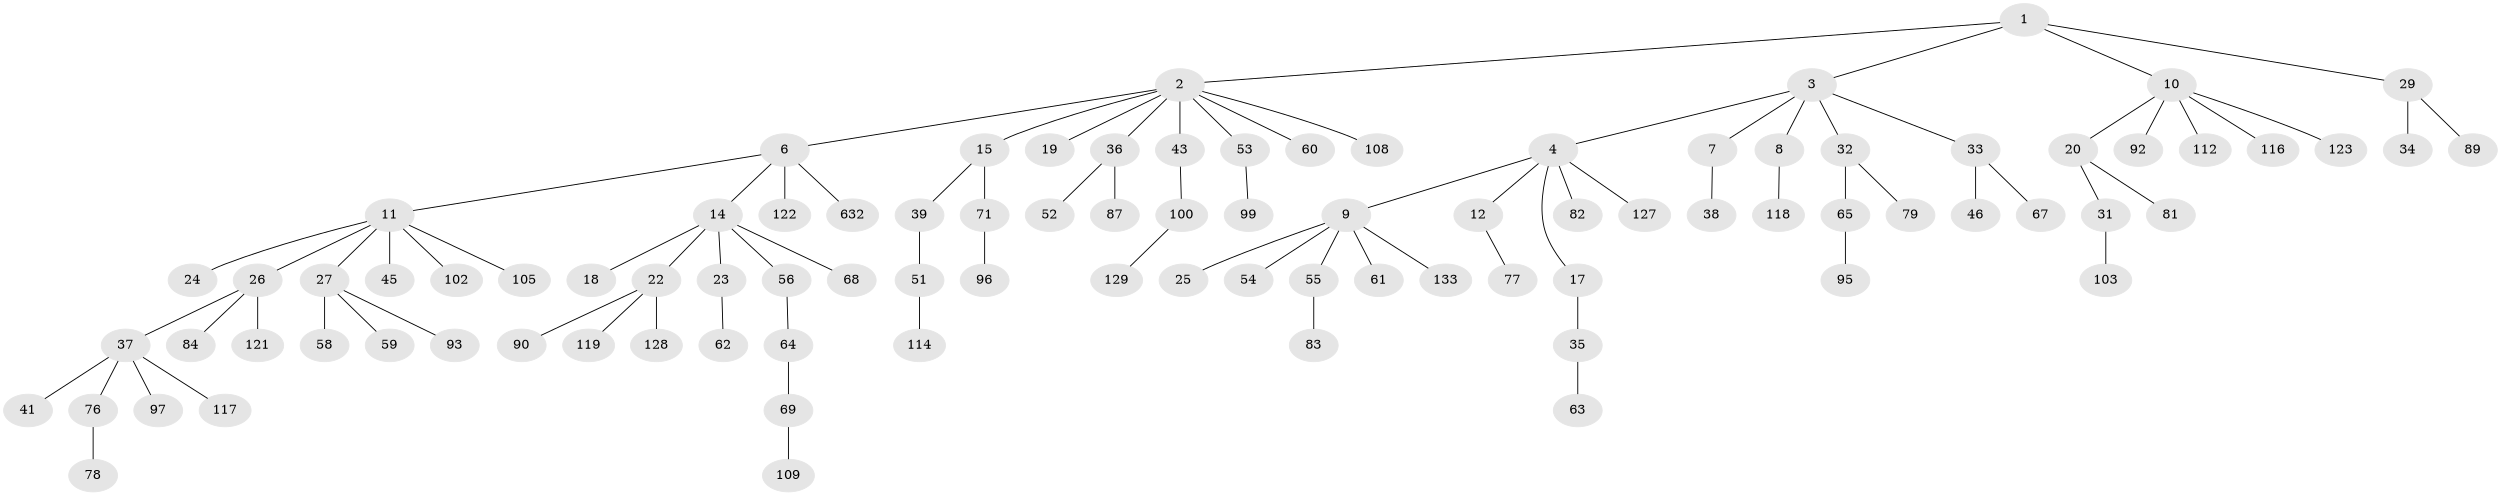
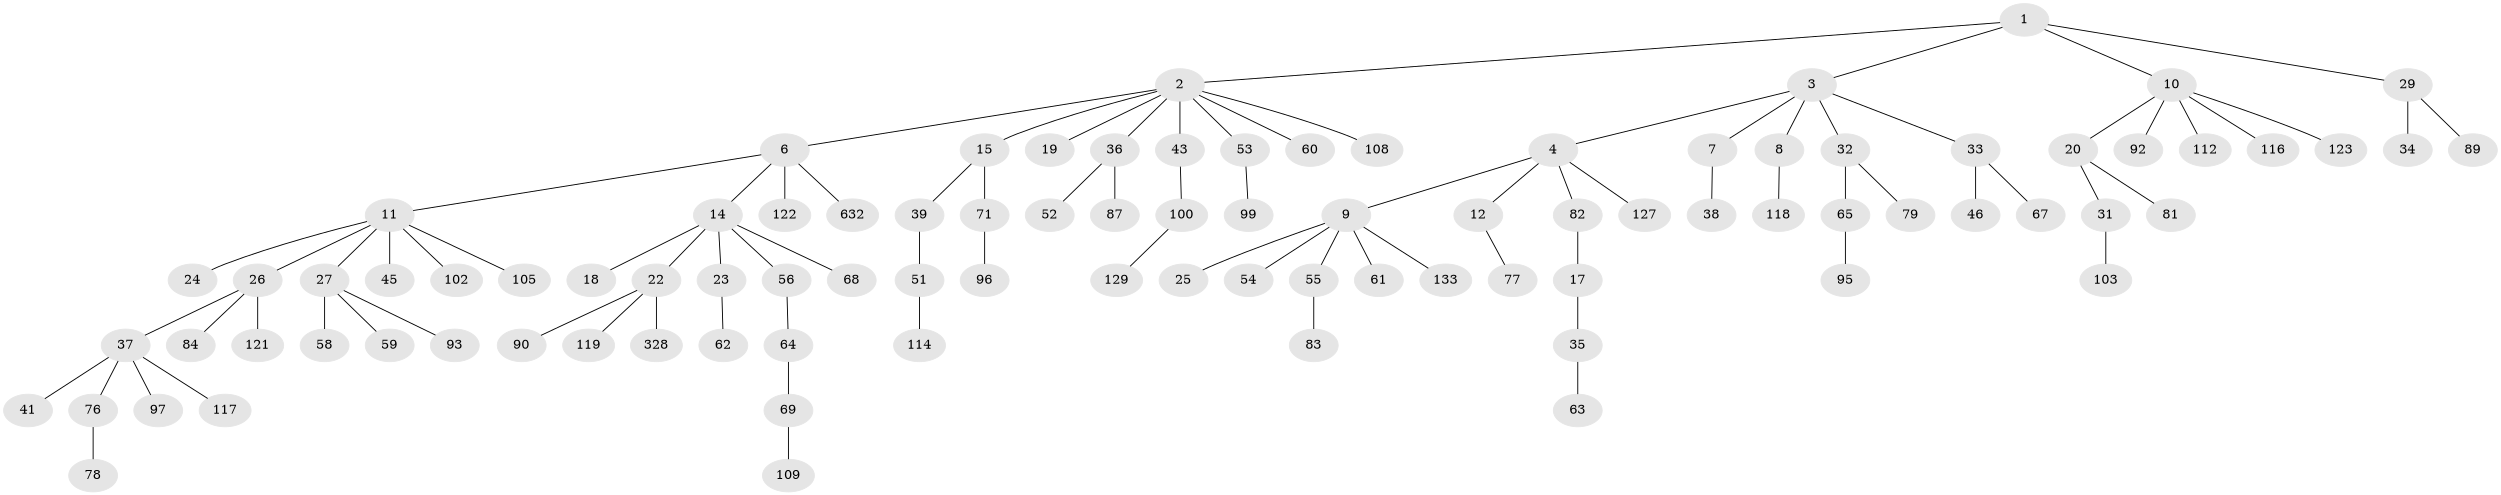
(1543, 219) -> (1578, 248)
(656, 345) -> (656, 345)
